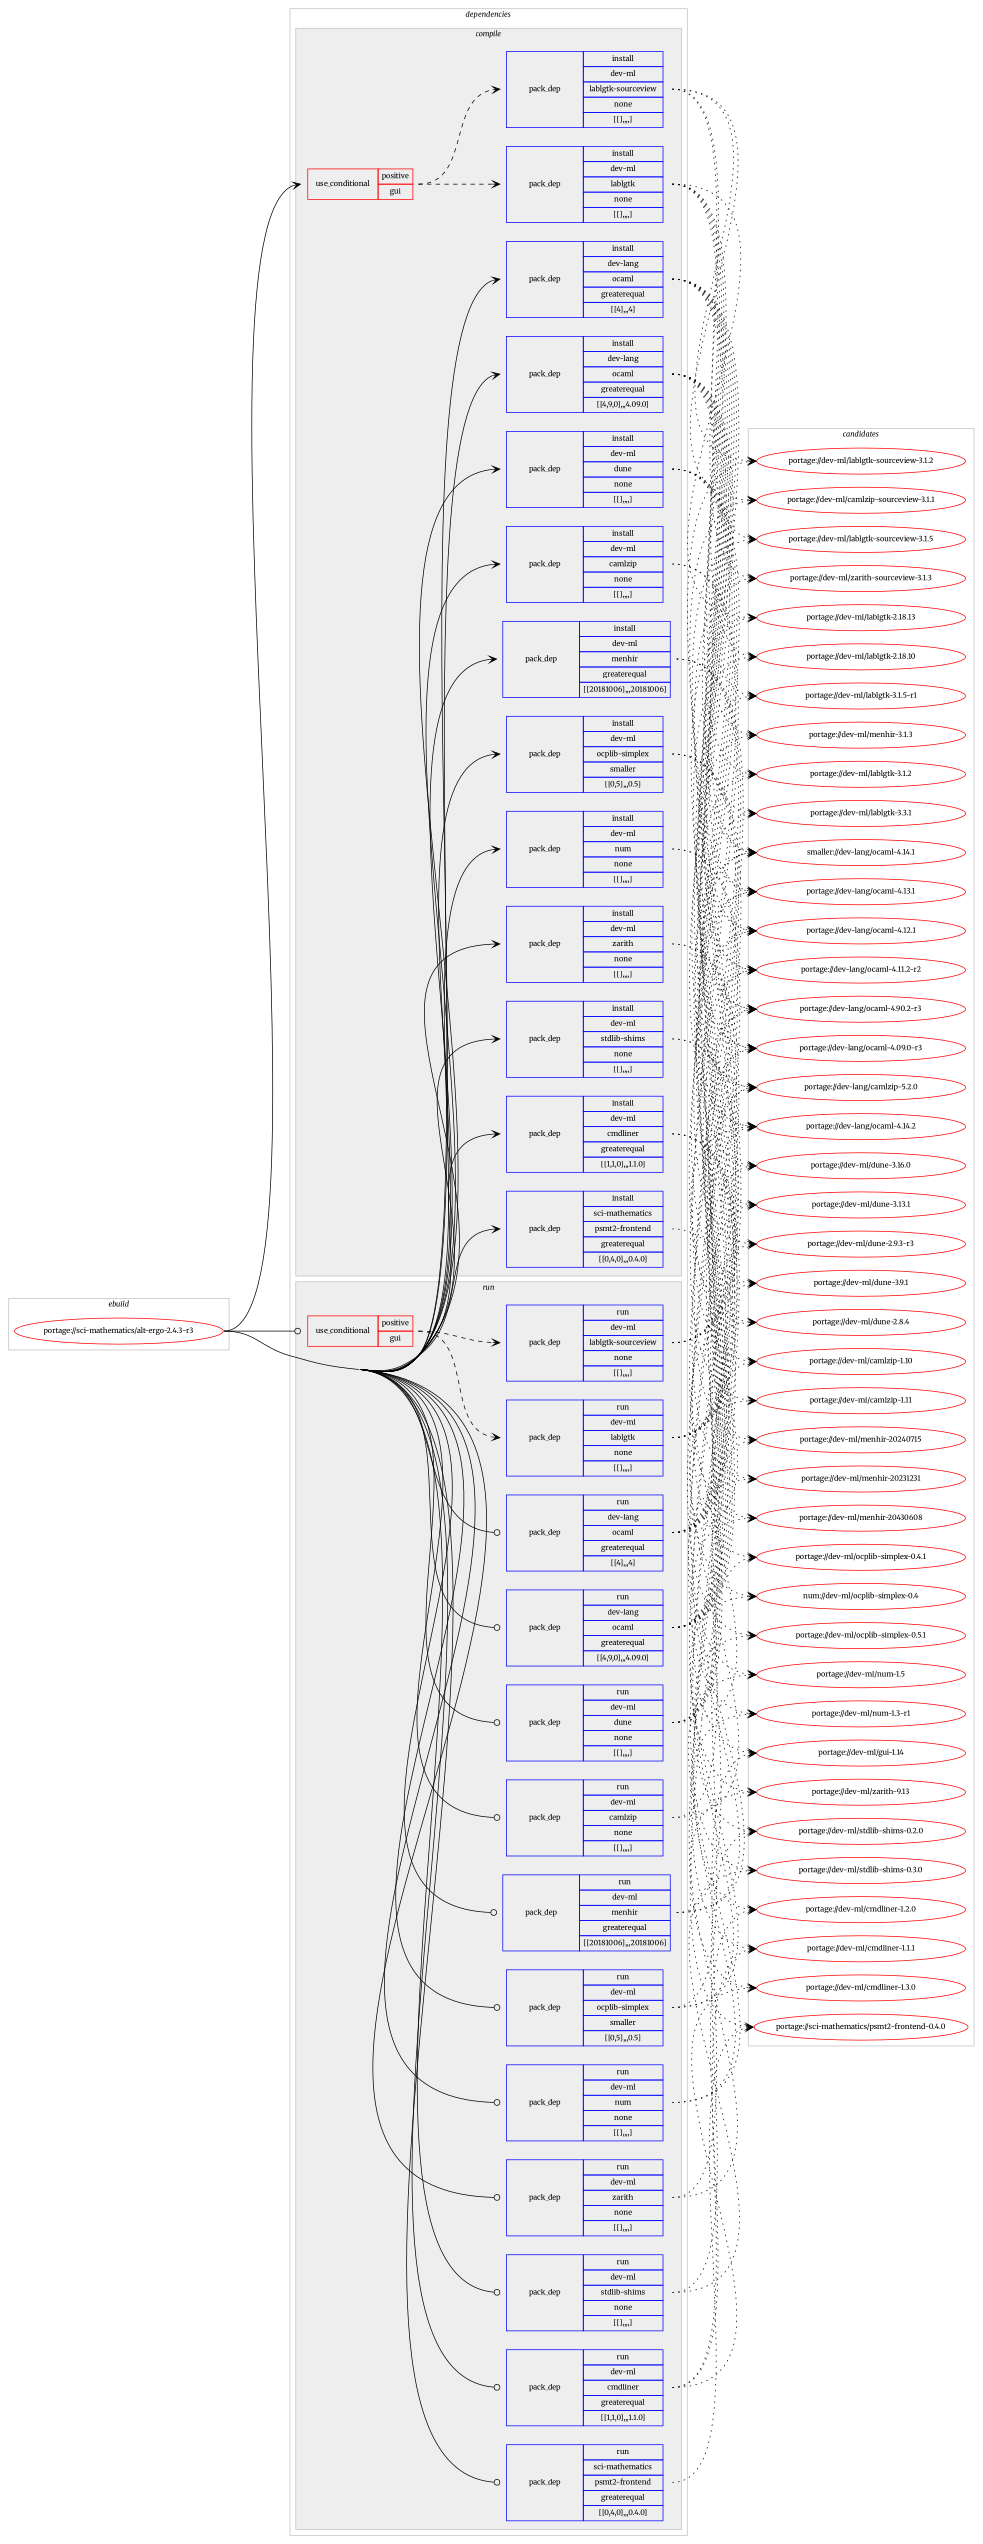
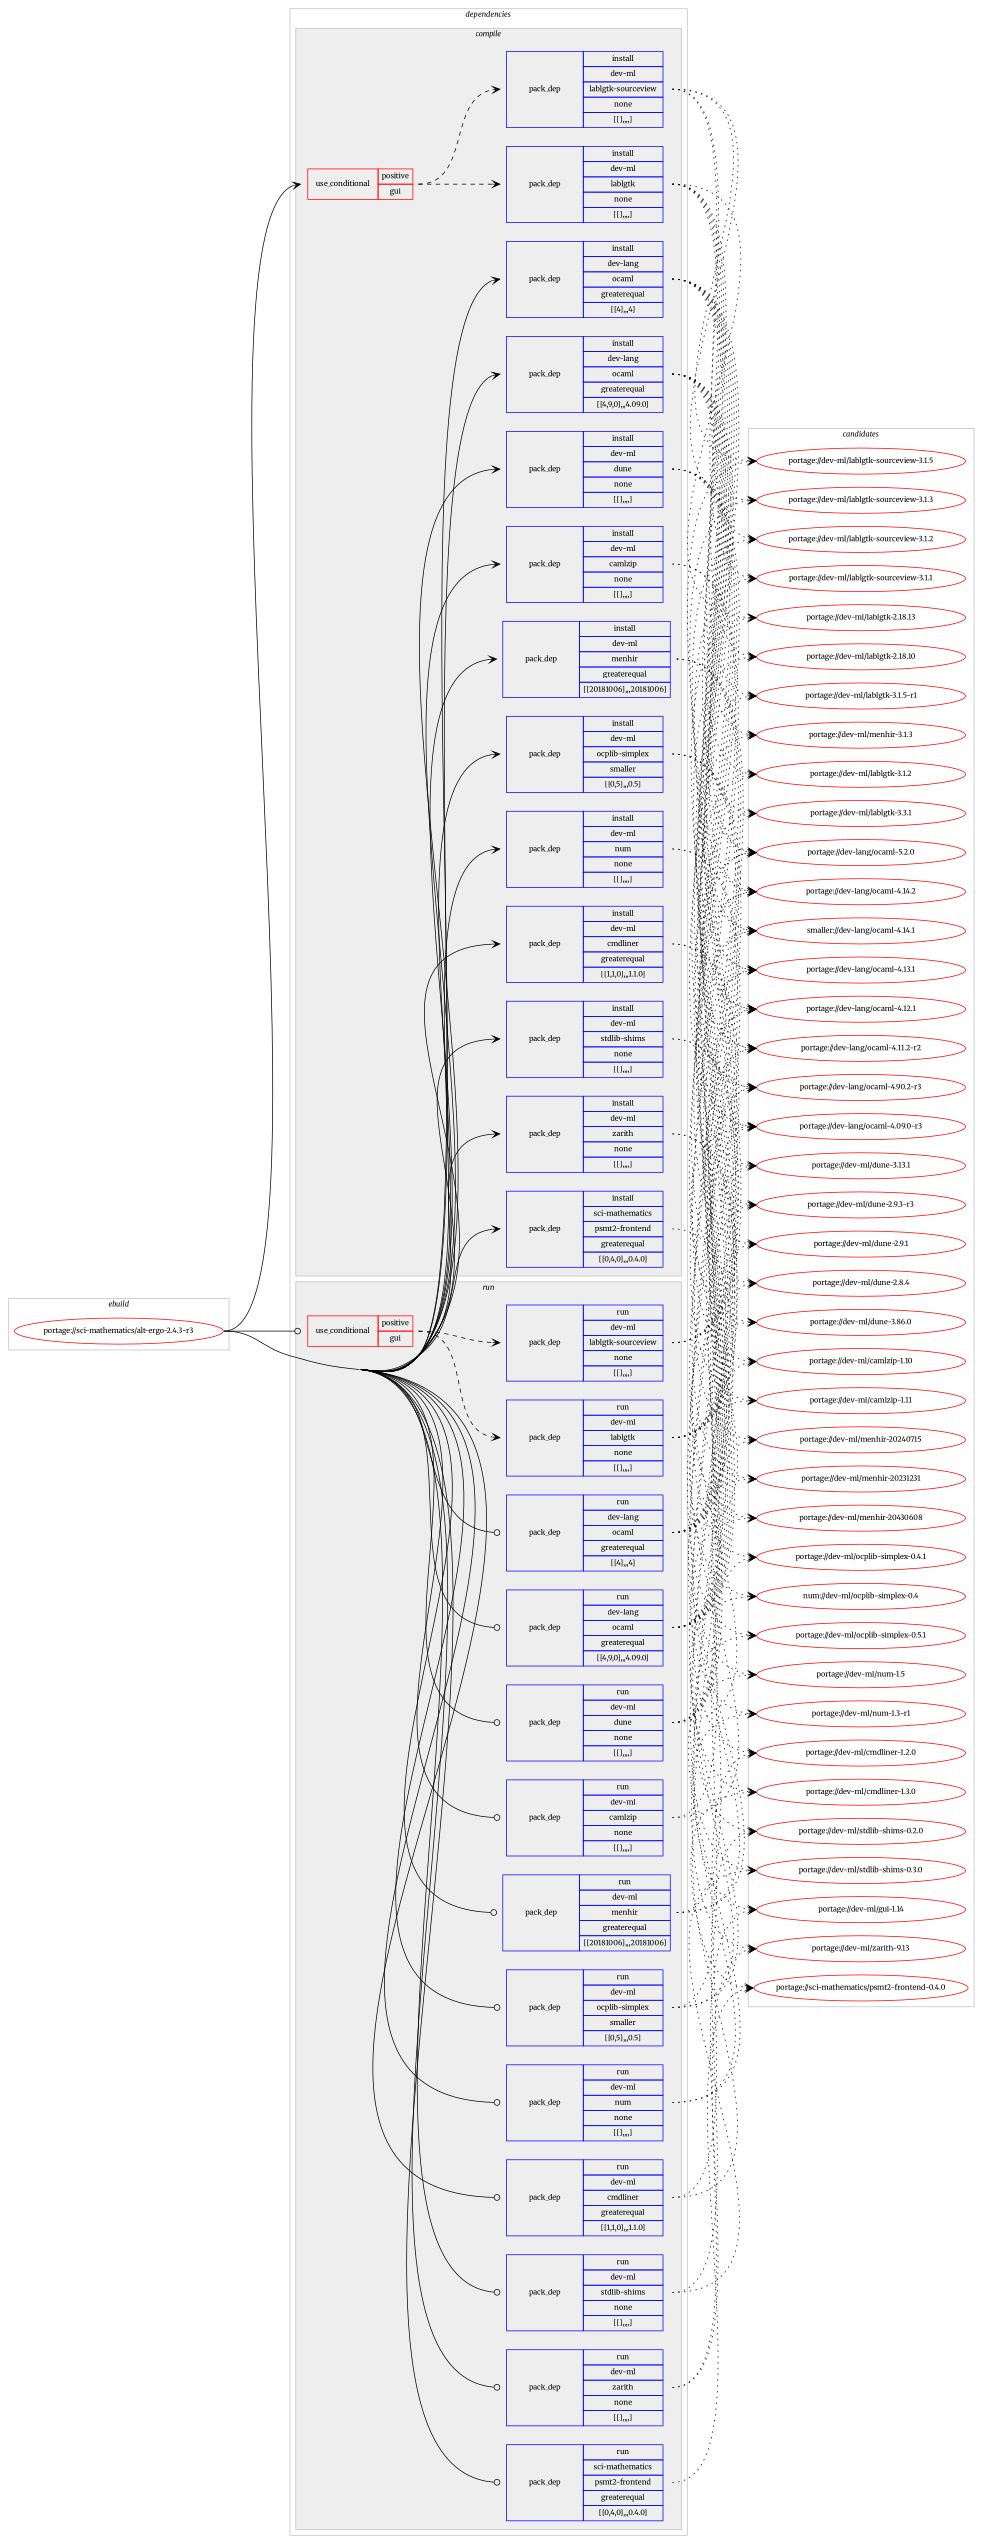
(861, 500) -> (861, 579)
(861, 579) -> (861, 500)
(861, 1088) -> (861, 853)
(861, 1166) -> (861, 1322)
(861, 1283) -> (861, 1244)
(861, 1949) -> none
